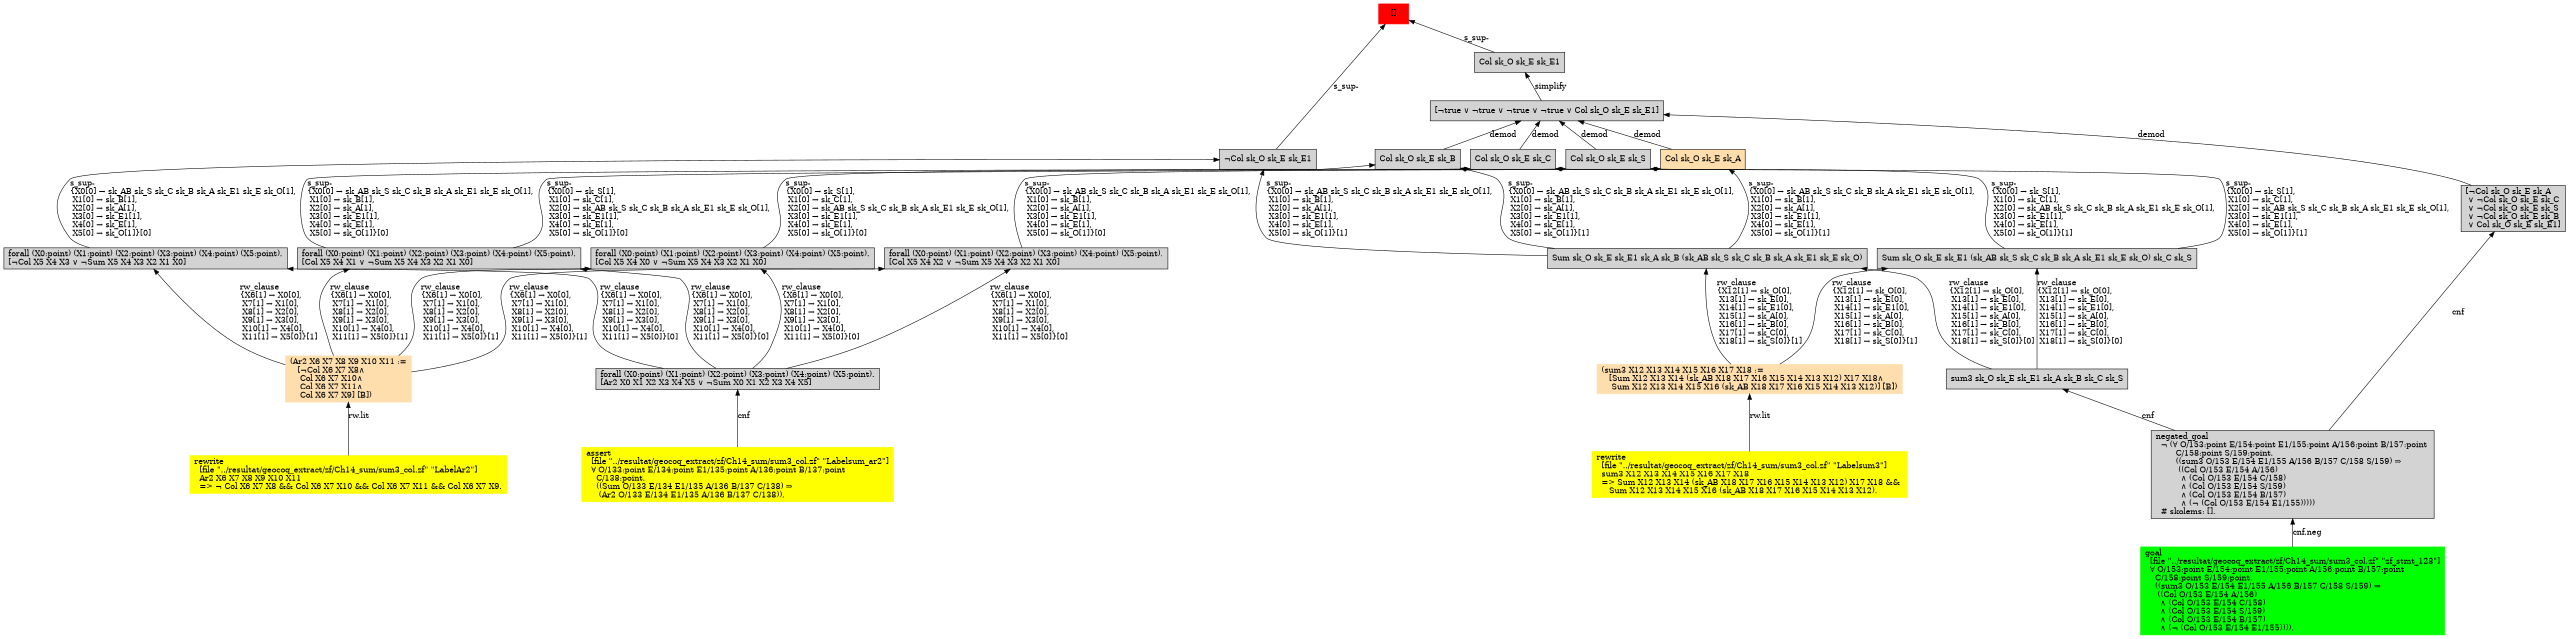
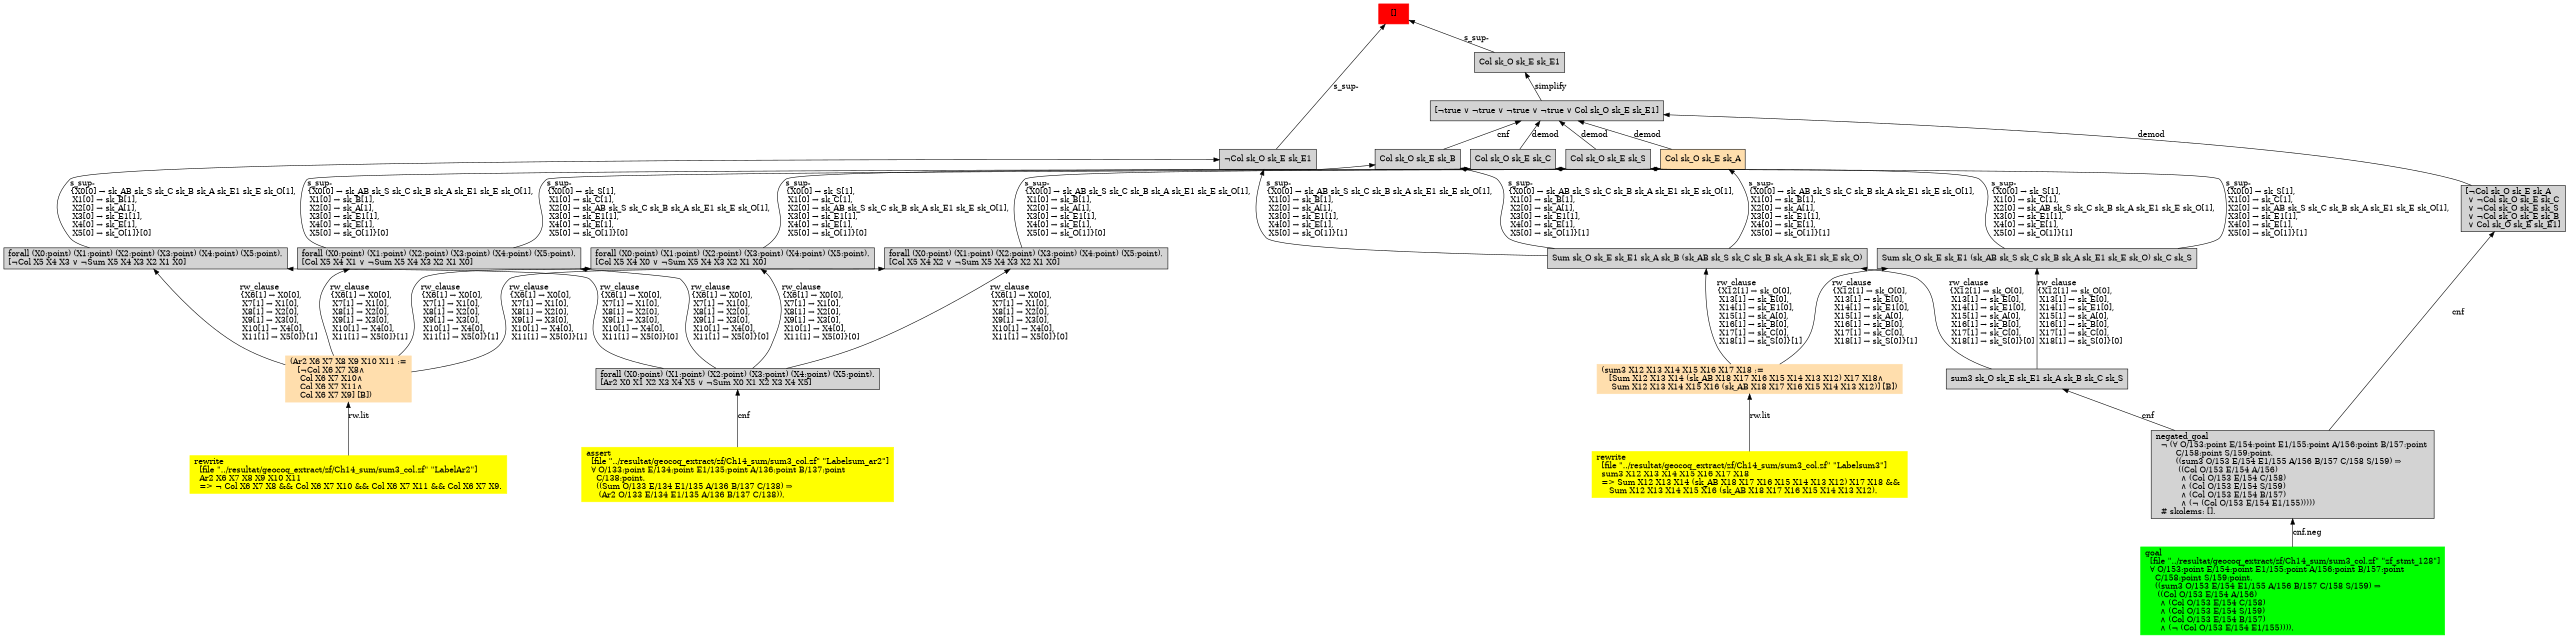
(1503, 135) -> (1503, 135)
